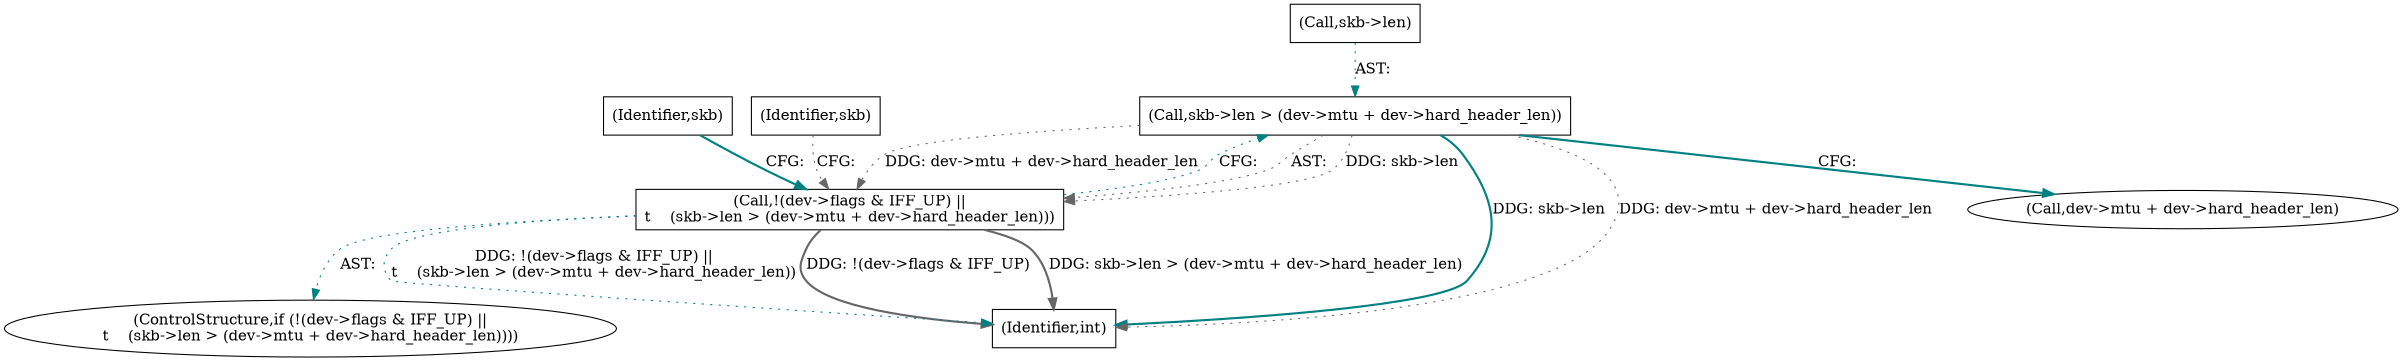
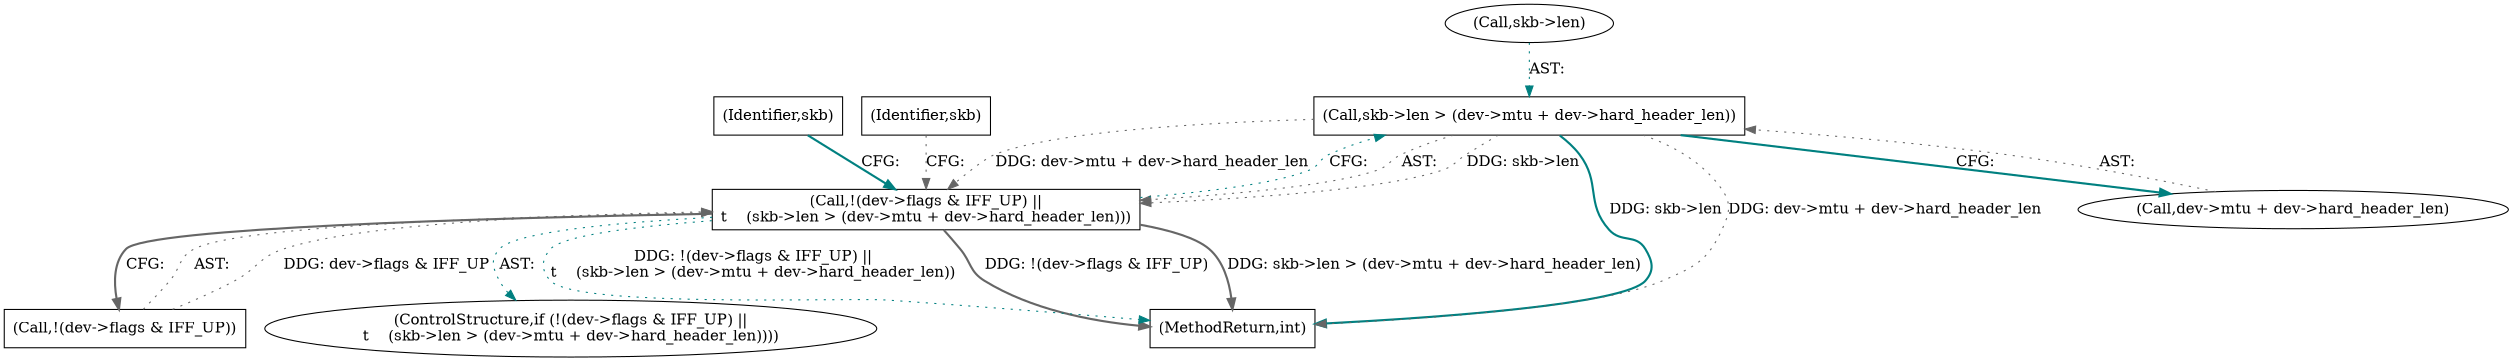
(1355, 23) -> (1529, 23)
none -> (1987, 152)
none -> (125, 329)
(1054, 329) -> (1233, 329)
